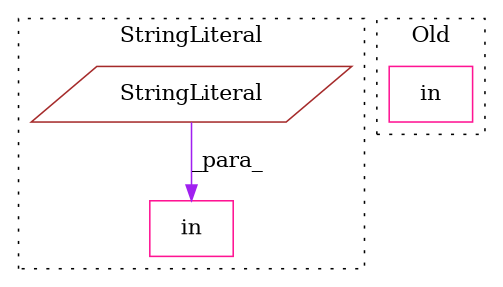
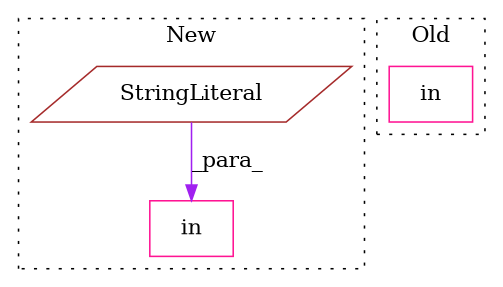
(192, 36) -> (192, 36)
